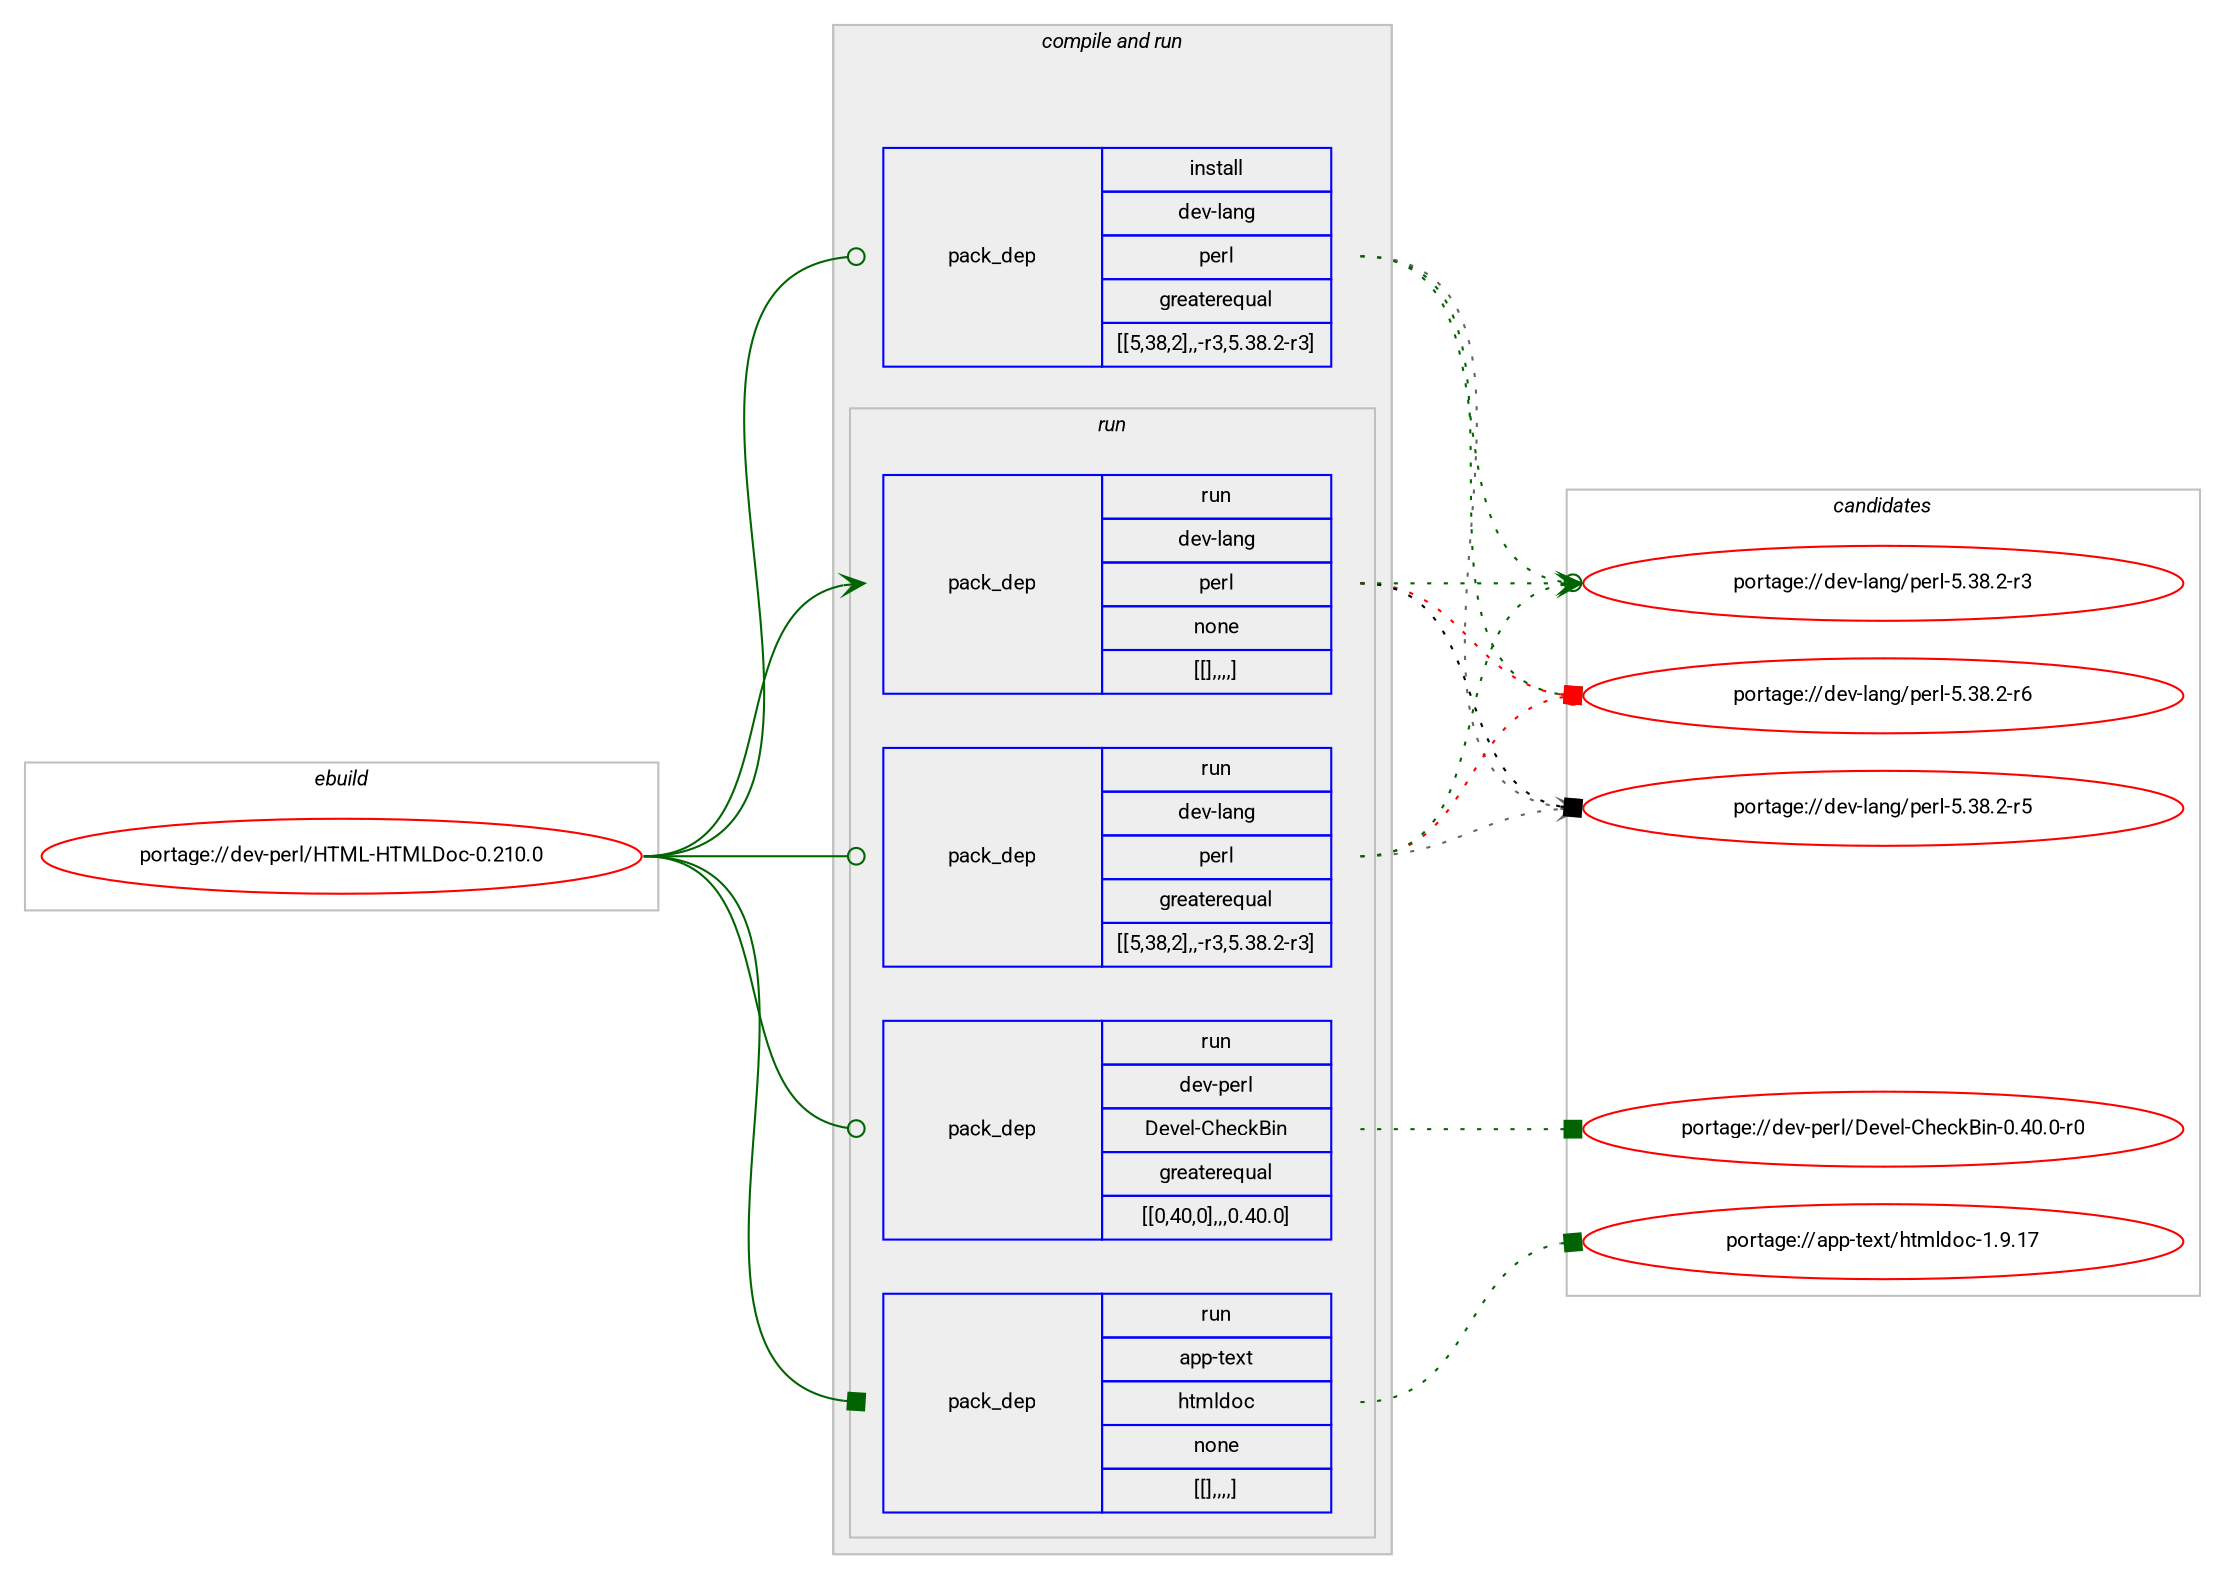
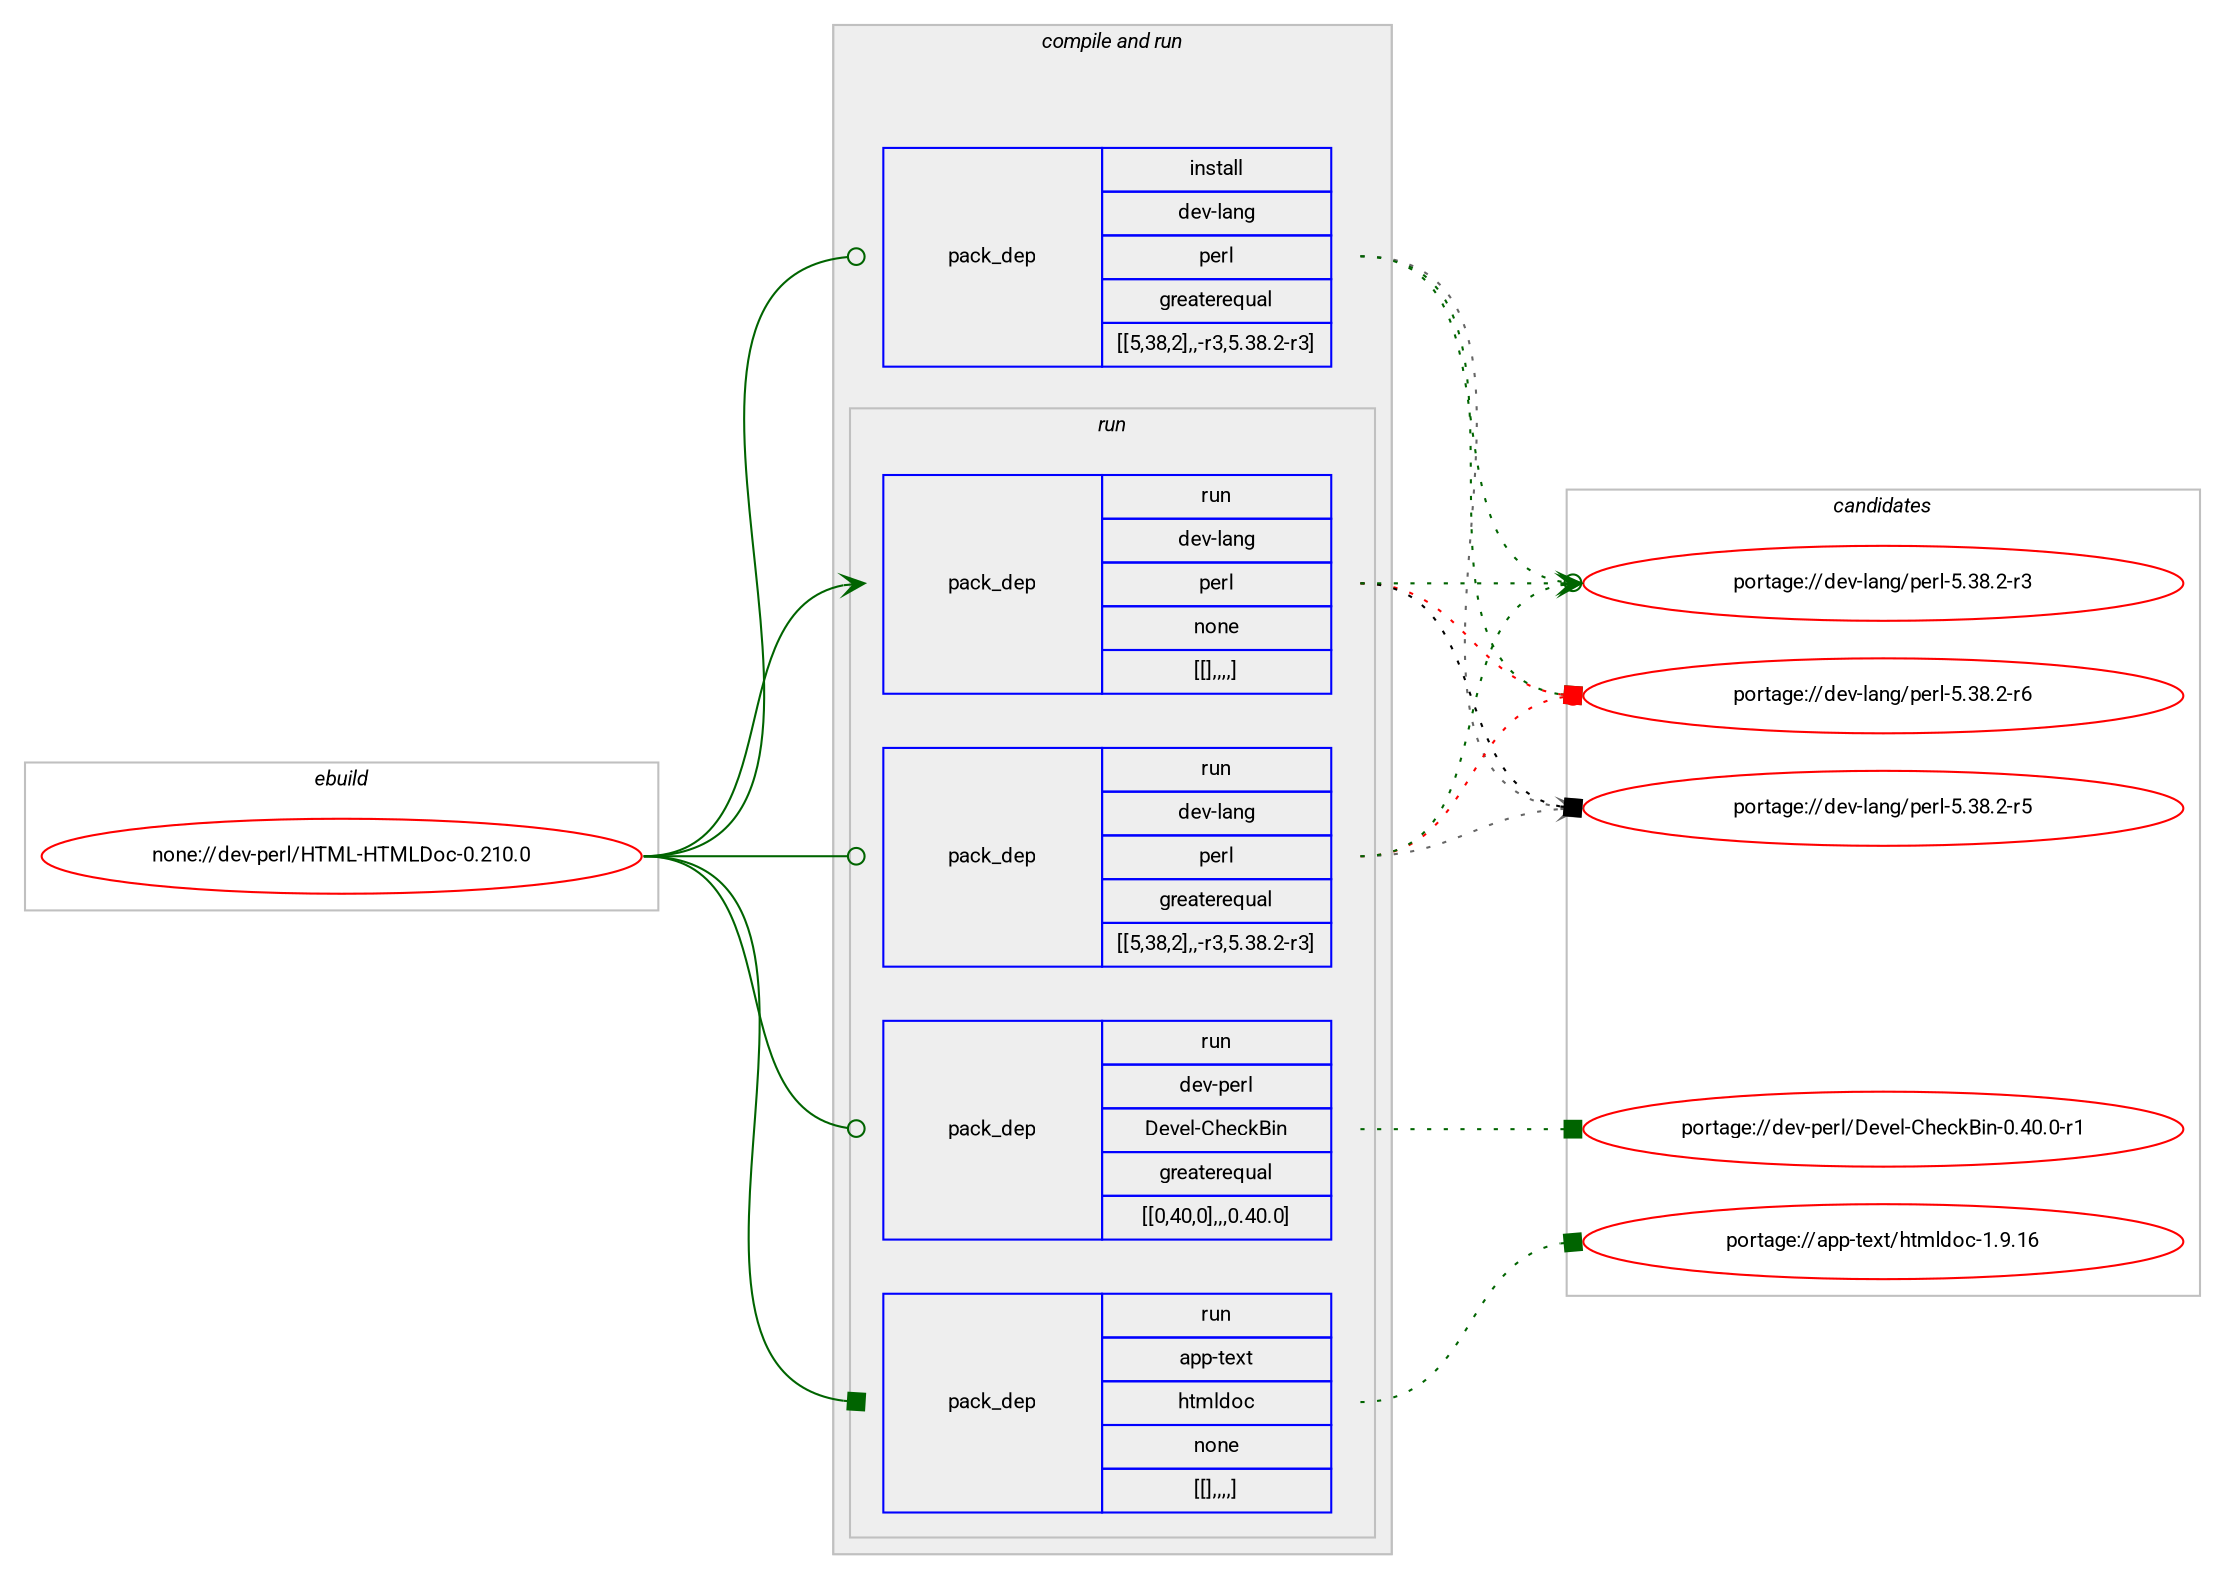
(342, 856) -> (342, 856)
(1883, 1129) -> (1883, 1129)
(1883, 1242) -> (1883, 1242)
